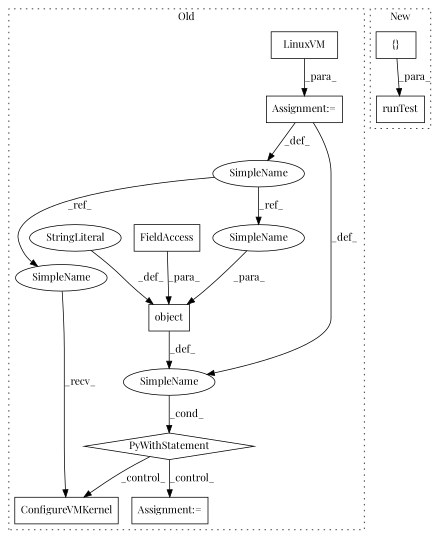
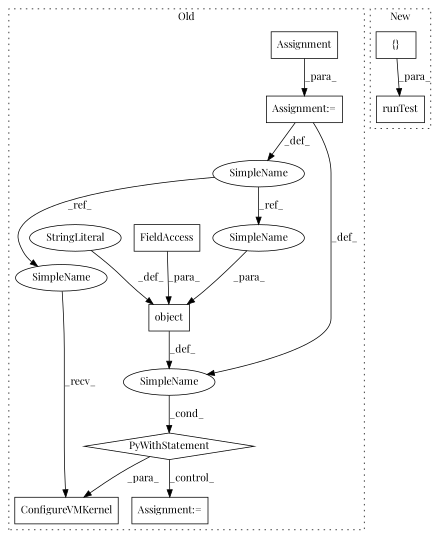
(304, 45) -> (304, 45)
(143, 478) -> (143, 478)
